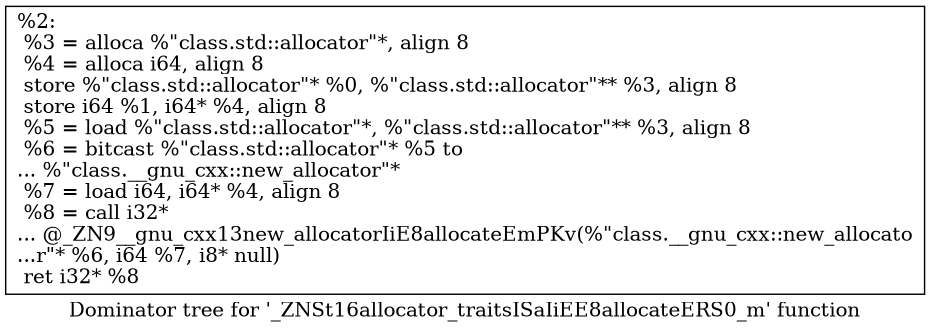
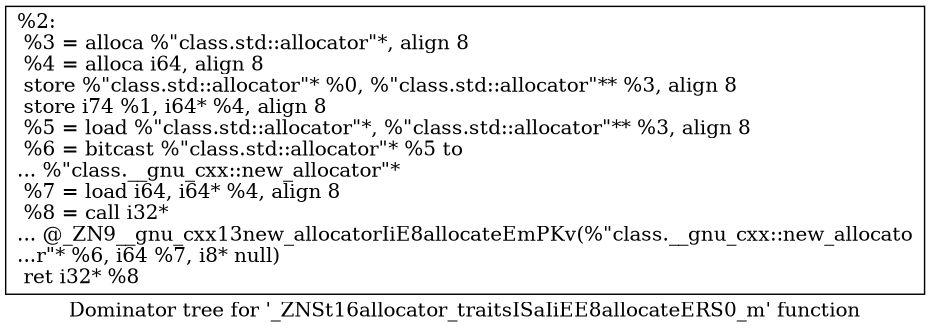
(172, 107) -> (172, 107)
